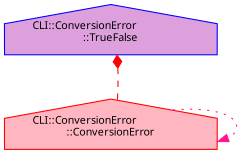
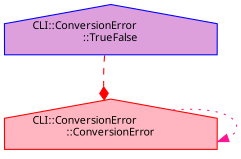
(118, 84) -> (104, 71)
